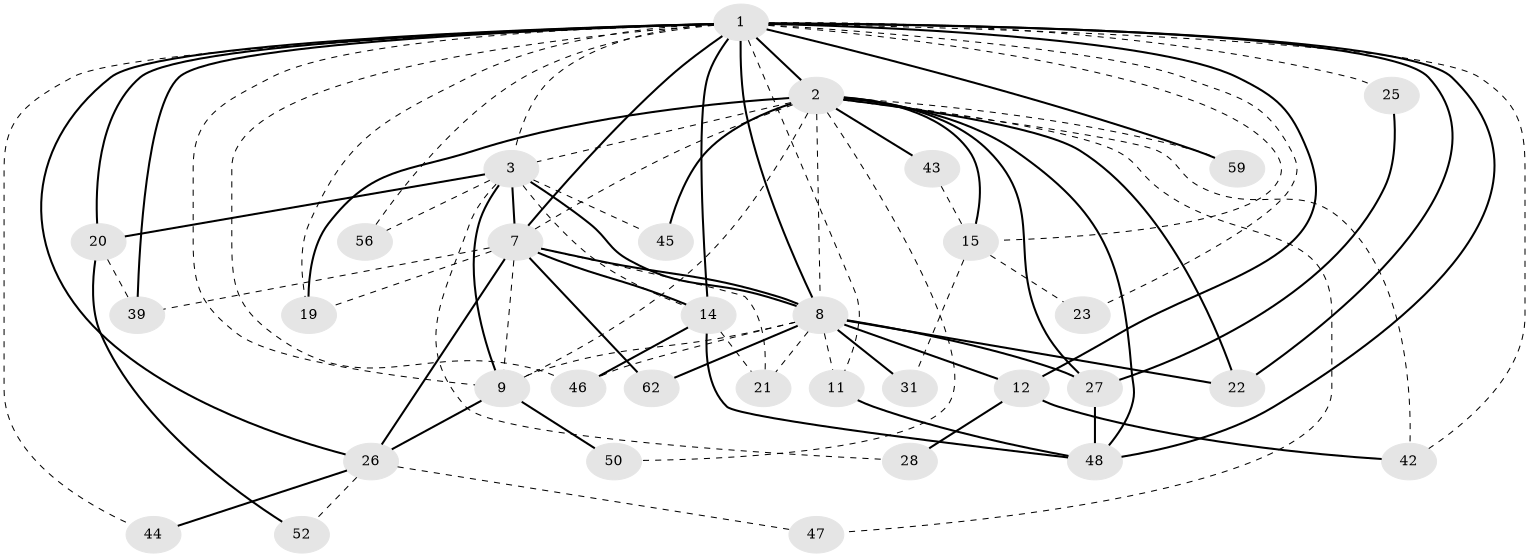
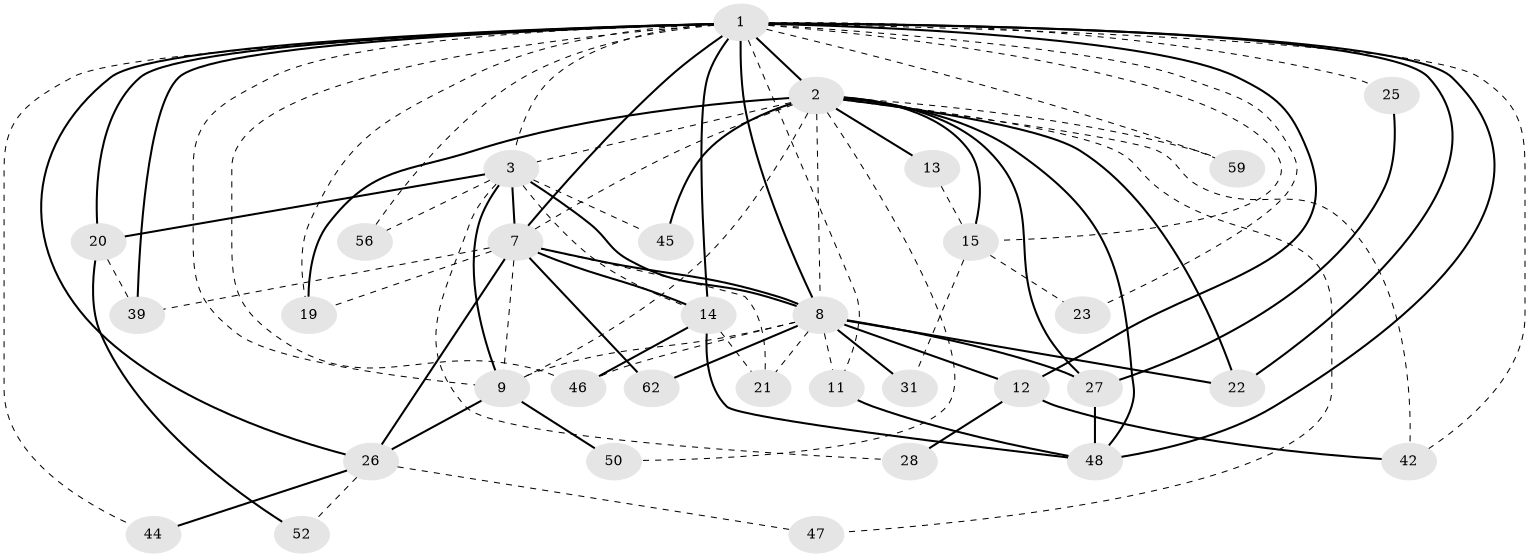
(992, 88) -> (992, 88)
(932, 169) -> (932, 169)
